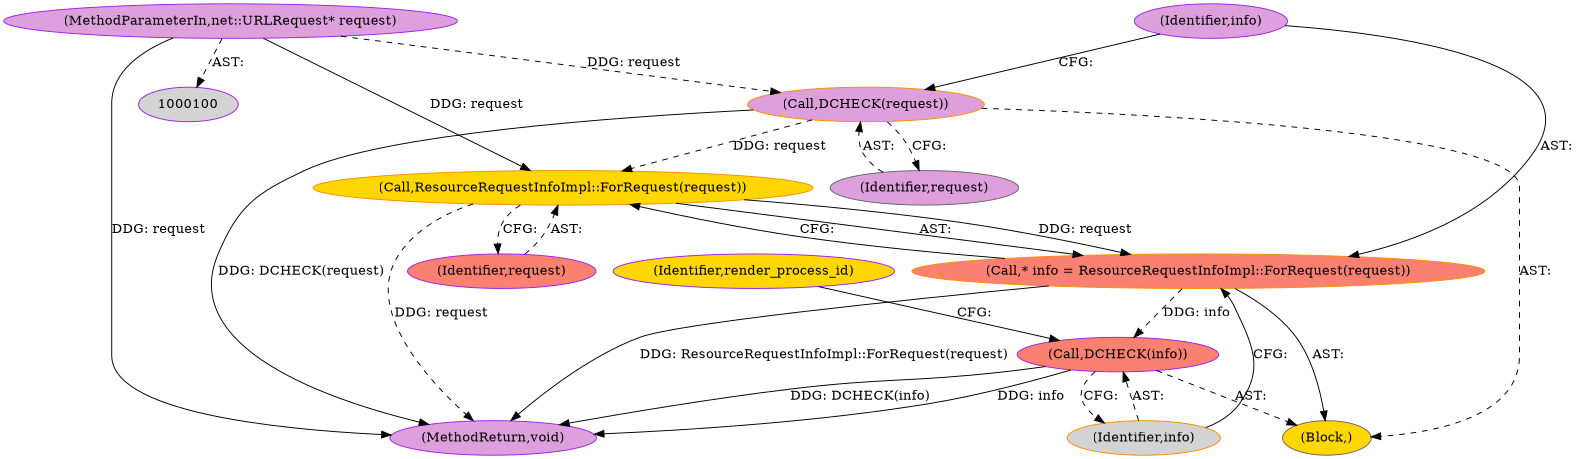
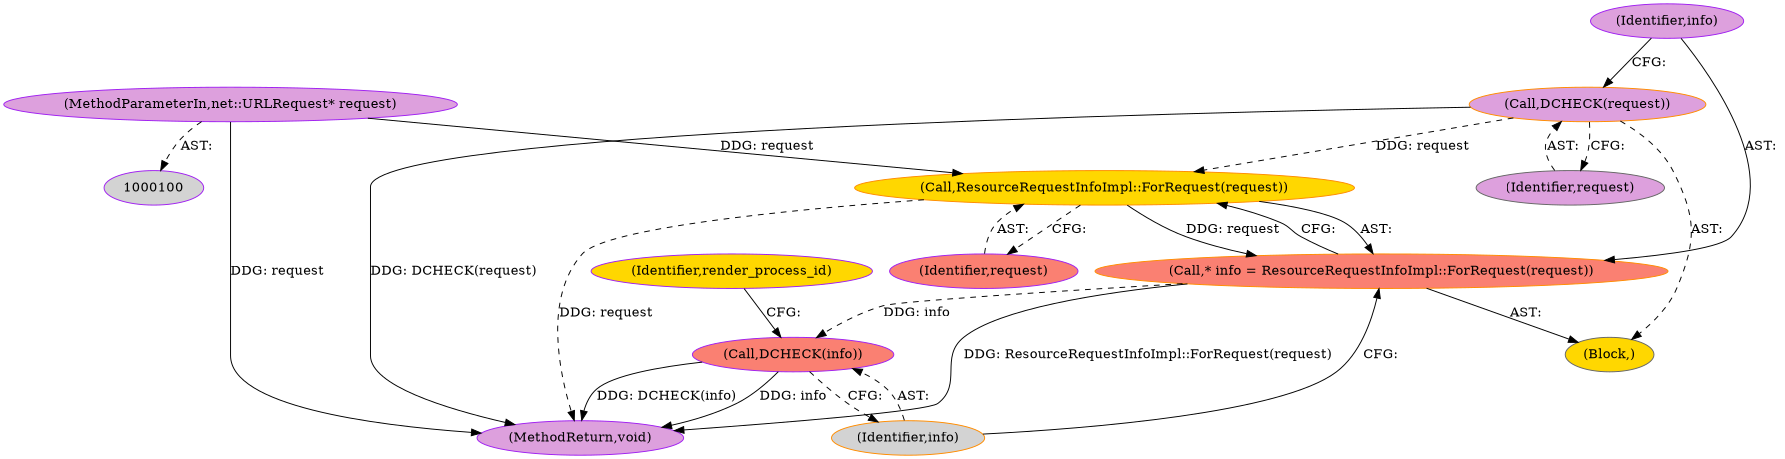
(556, 64) -> none
(1222, 396) -> none
